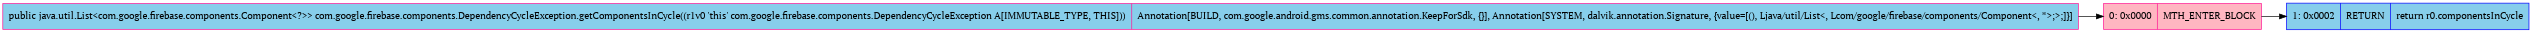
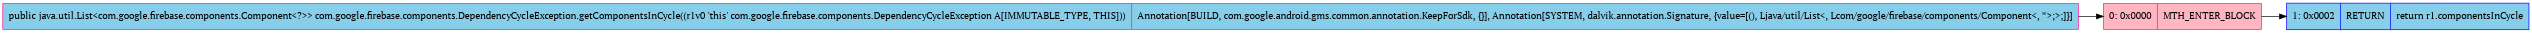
(2460, 16) -> (2460, 16)
